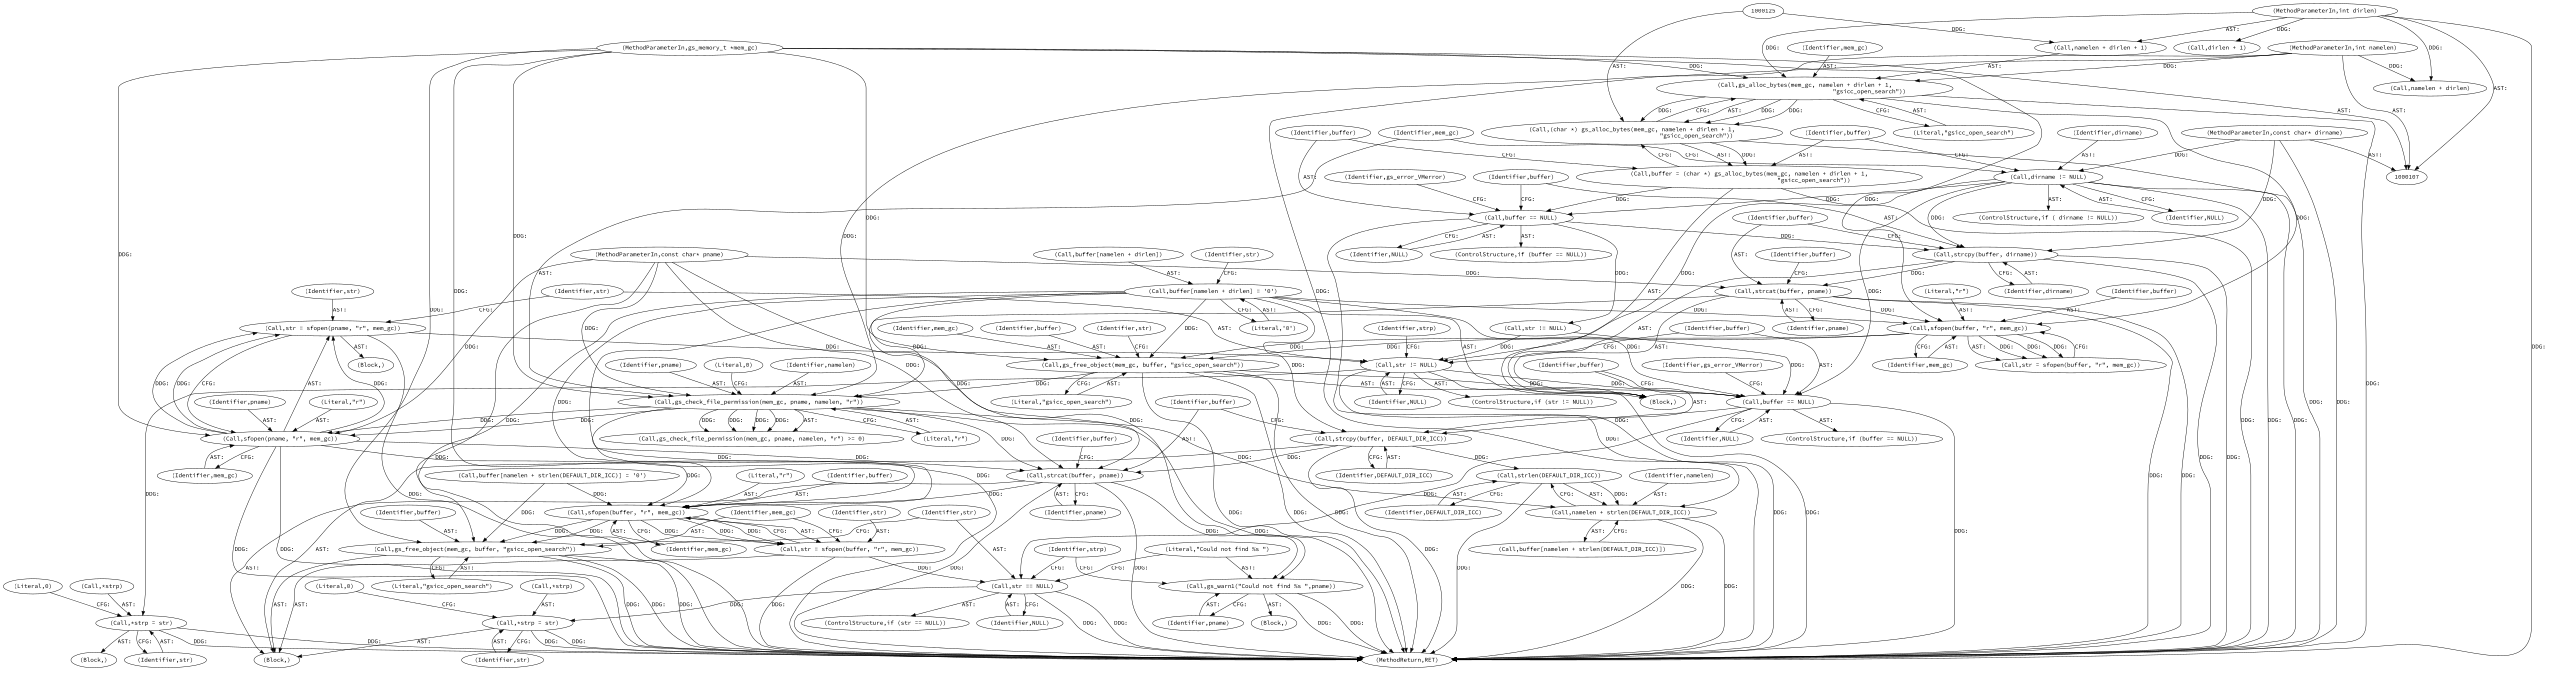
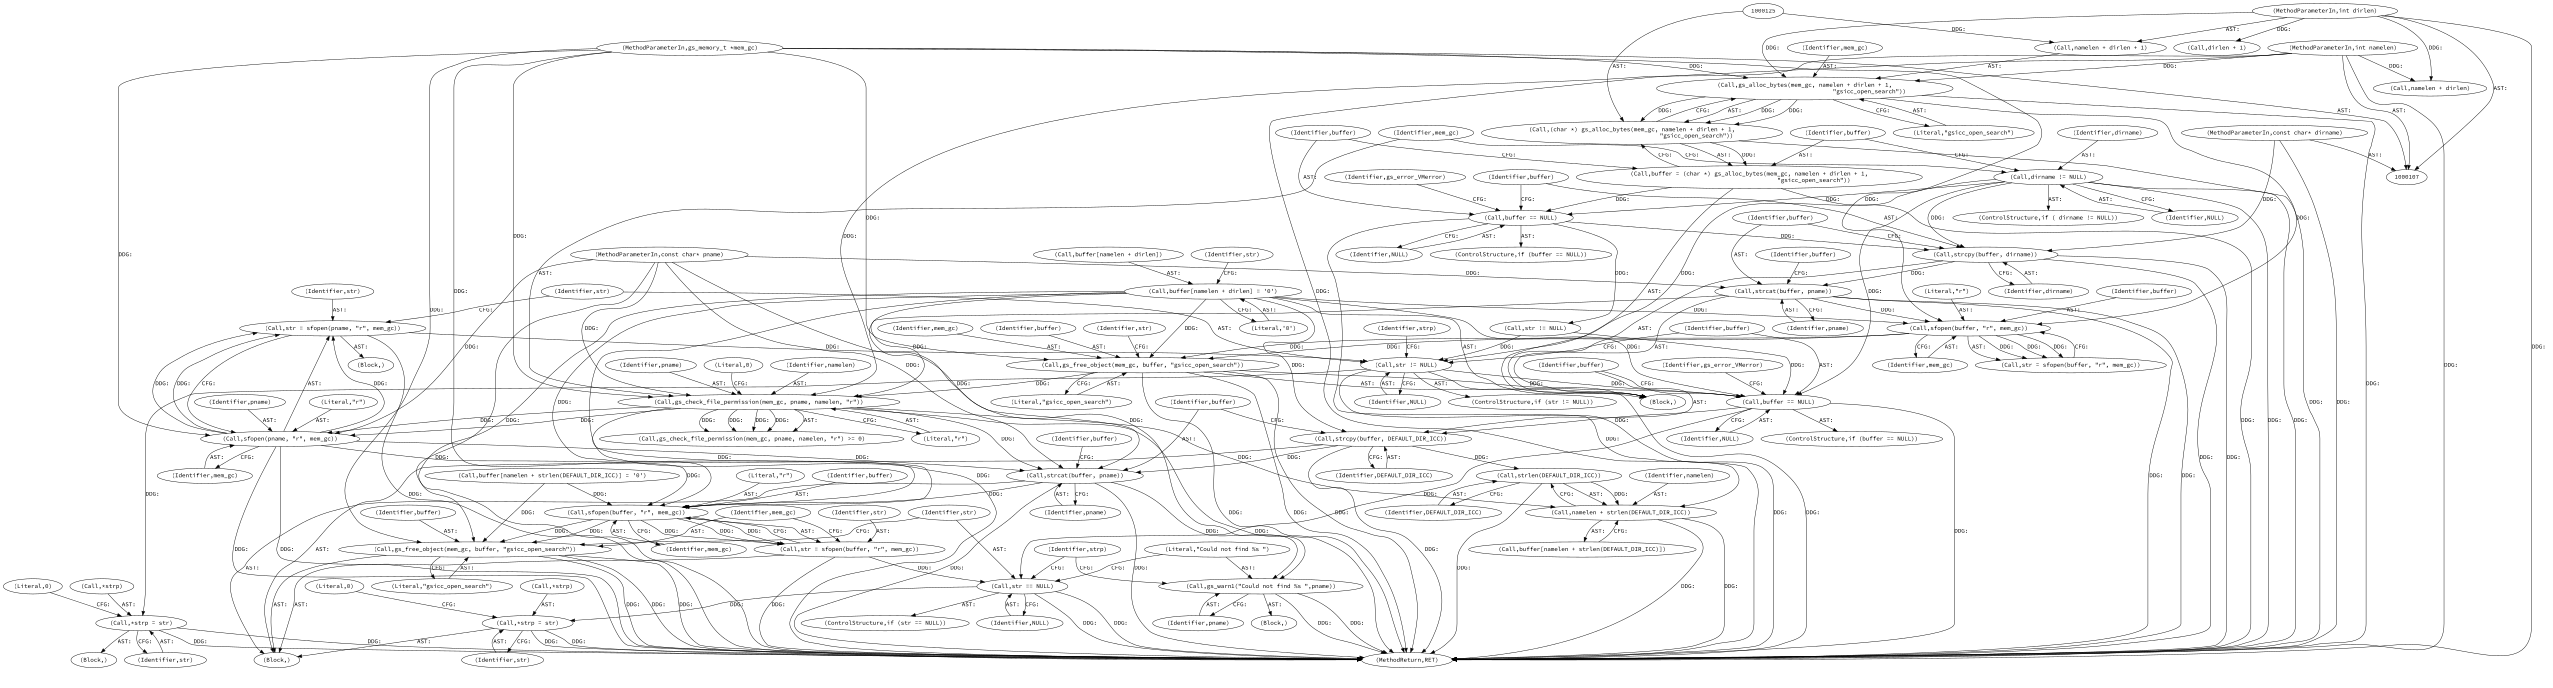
(2162, 155) -> none
none -> (2352, 645)
